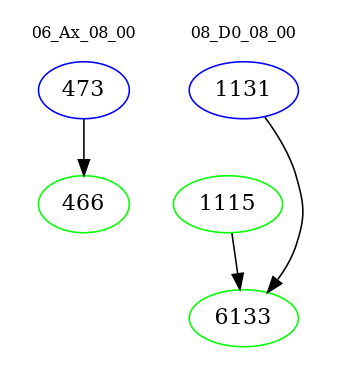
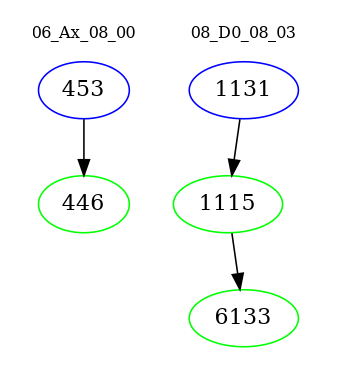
(244, 34) -> (244, 34)
(84, 90) -> (84, 90)
(301, 197) -> (237, 139)
(84, 204) -> (84, 204)
